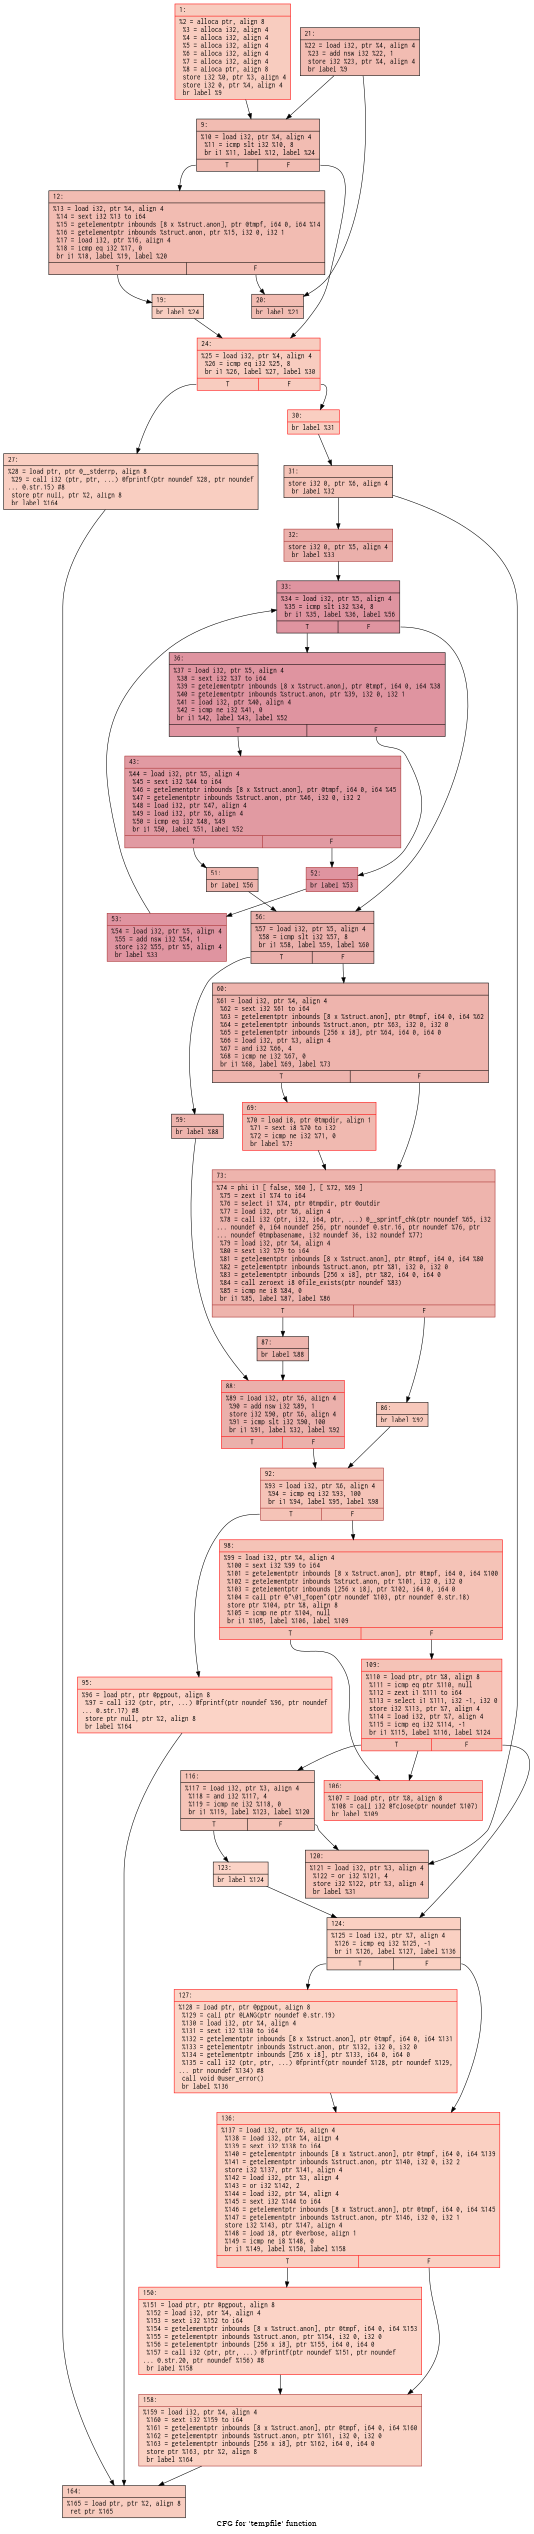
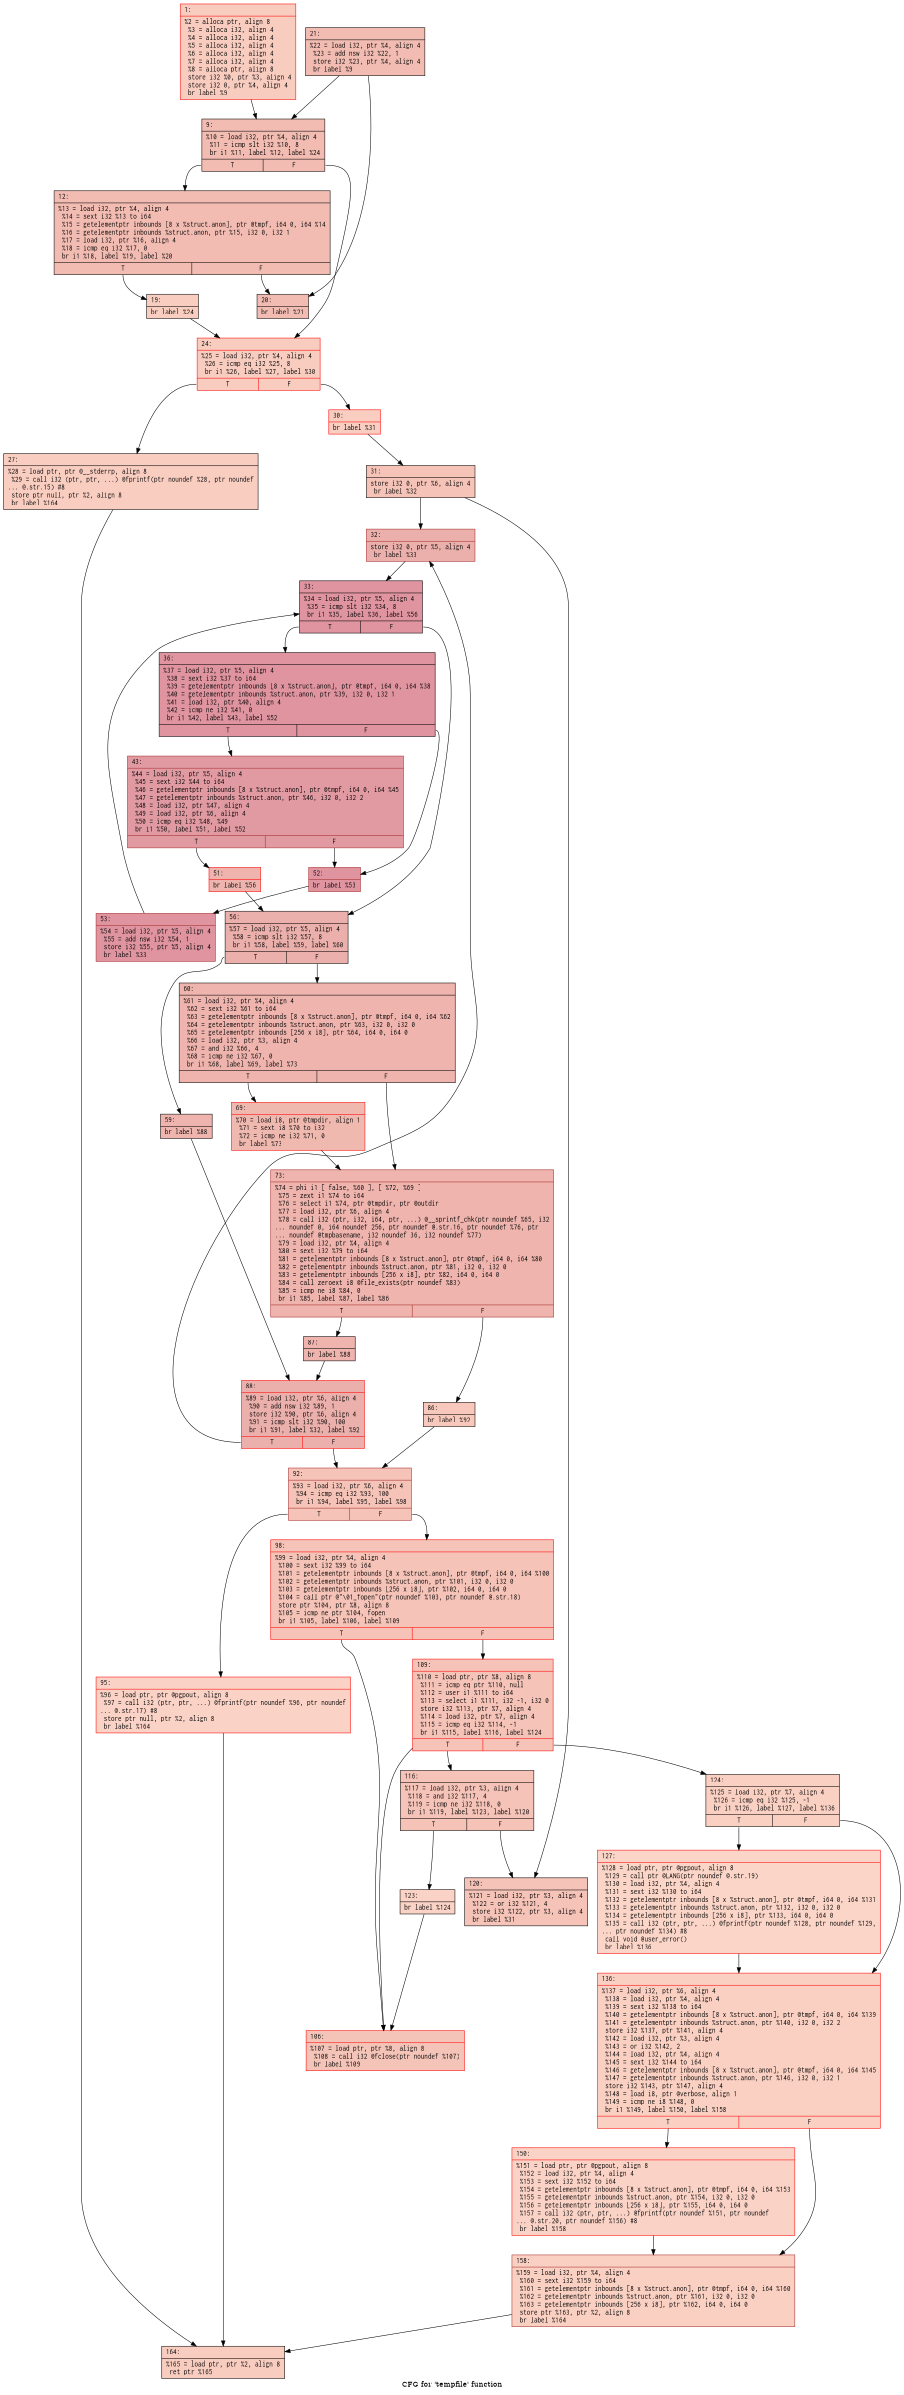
(232, 880) -> (235, 880)
none -> (451, 1098)
(277, 1613) -> (330, 1613)
(414, 1693) -> (465, 1693)
(299, 1901) -> (408, 1970)
